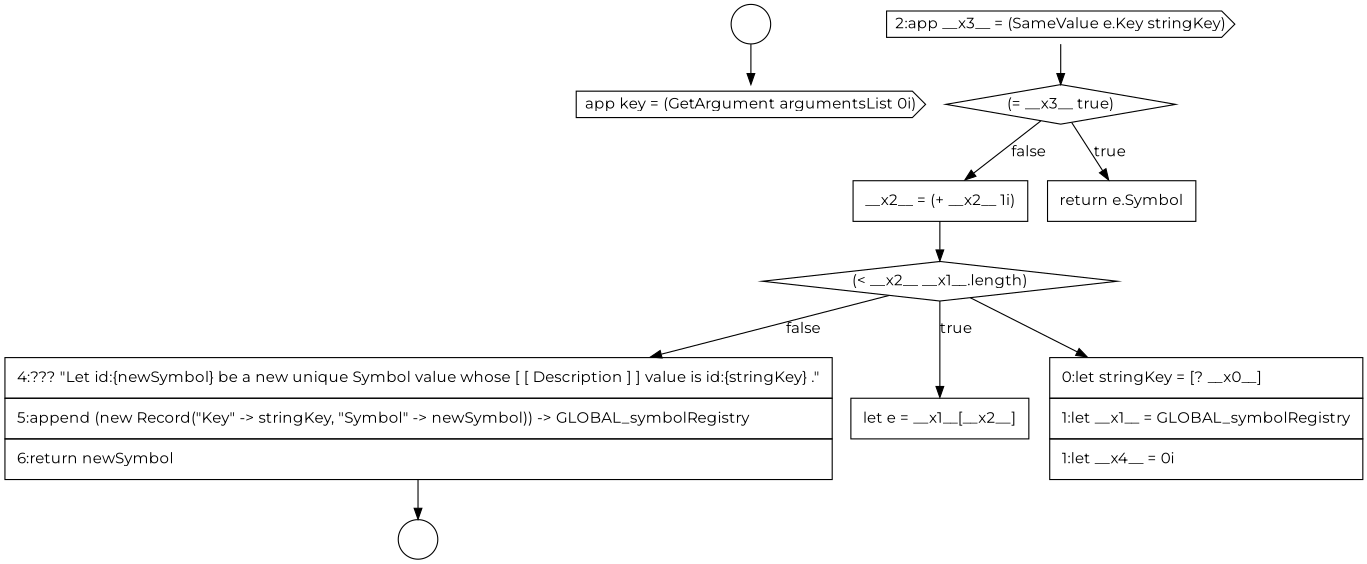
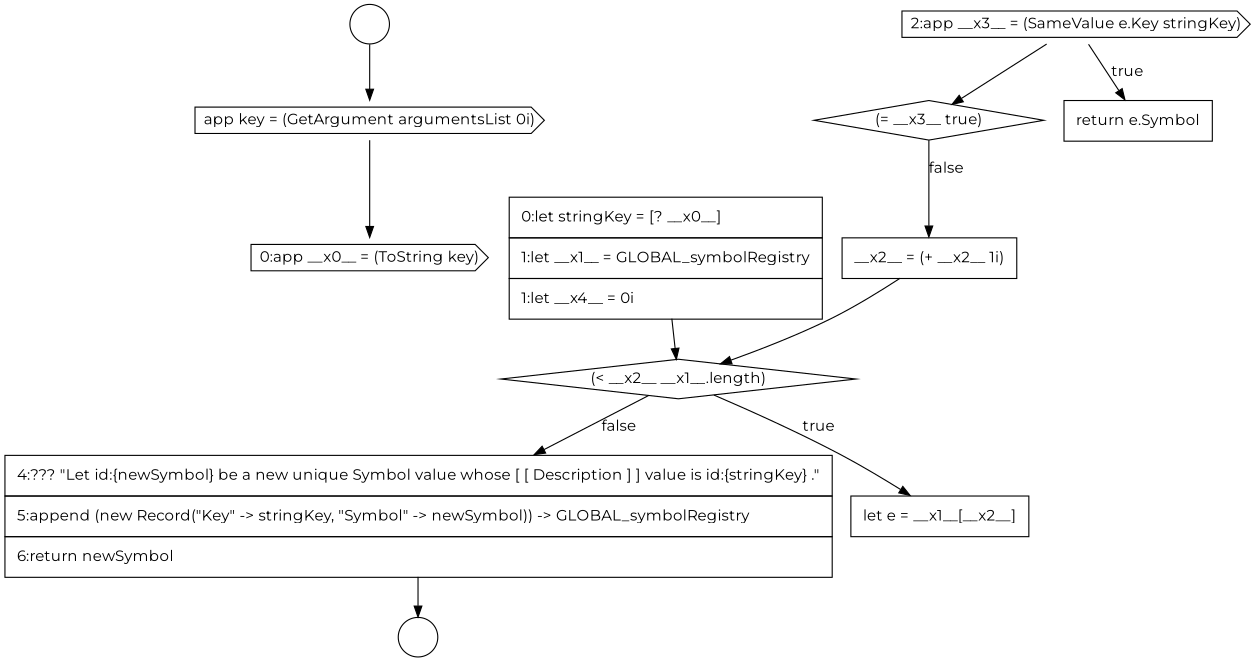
(1087, 147) -> (1104, 67)
none -> (370, 258)
(1024, 325) -> (673, 334)
